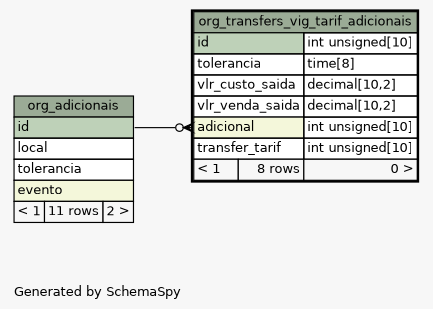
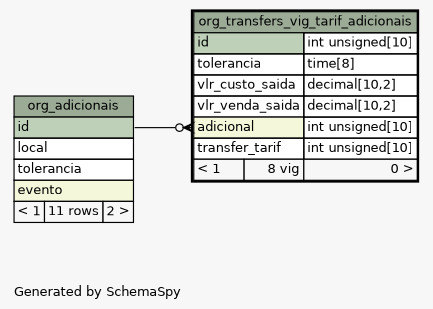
(279, 169) -> (284, 169)
